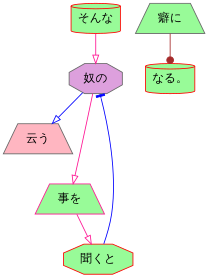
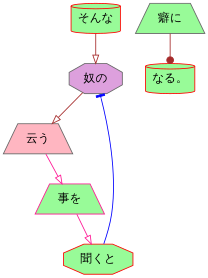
(96, 44) -> (96, 44)
(70, 105) -> (70, 105)
(84, 135) -> (52, 165)
